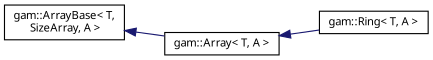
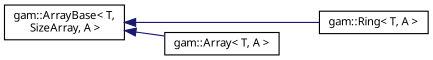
(305, 32) -> (227, 22)
